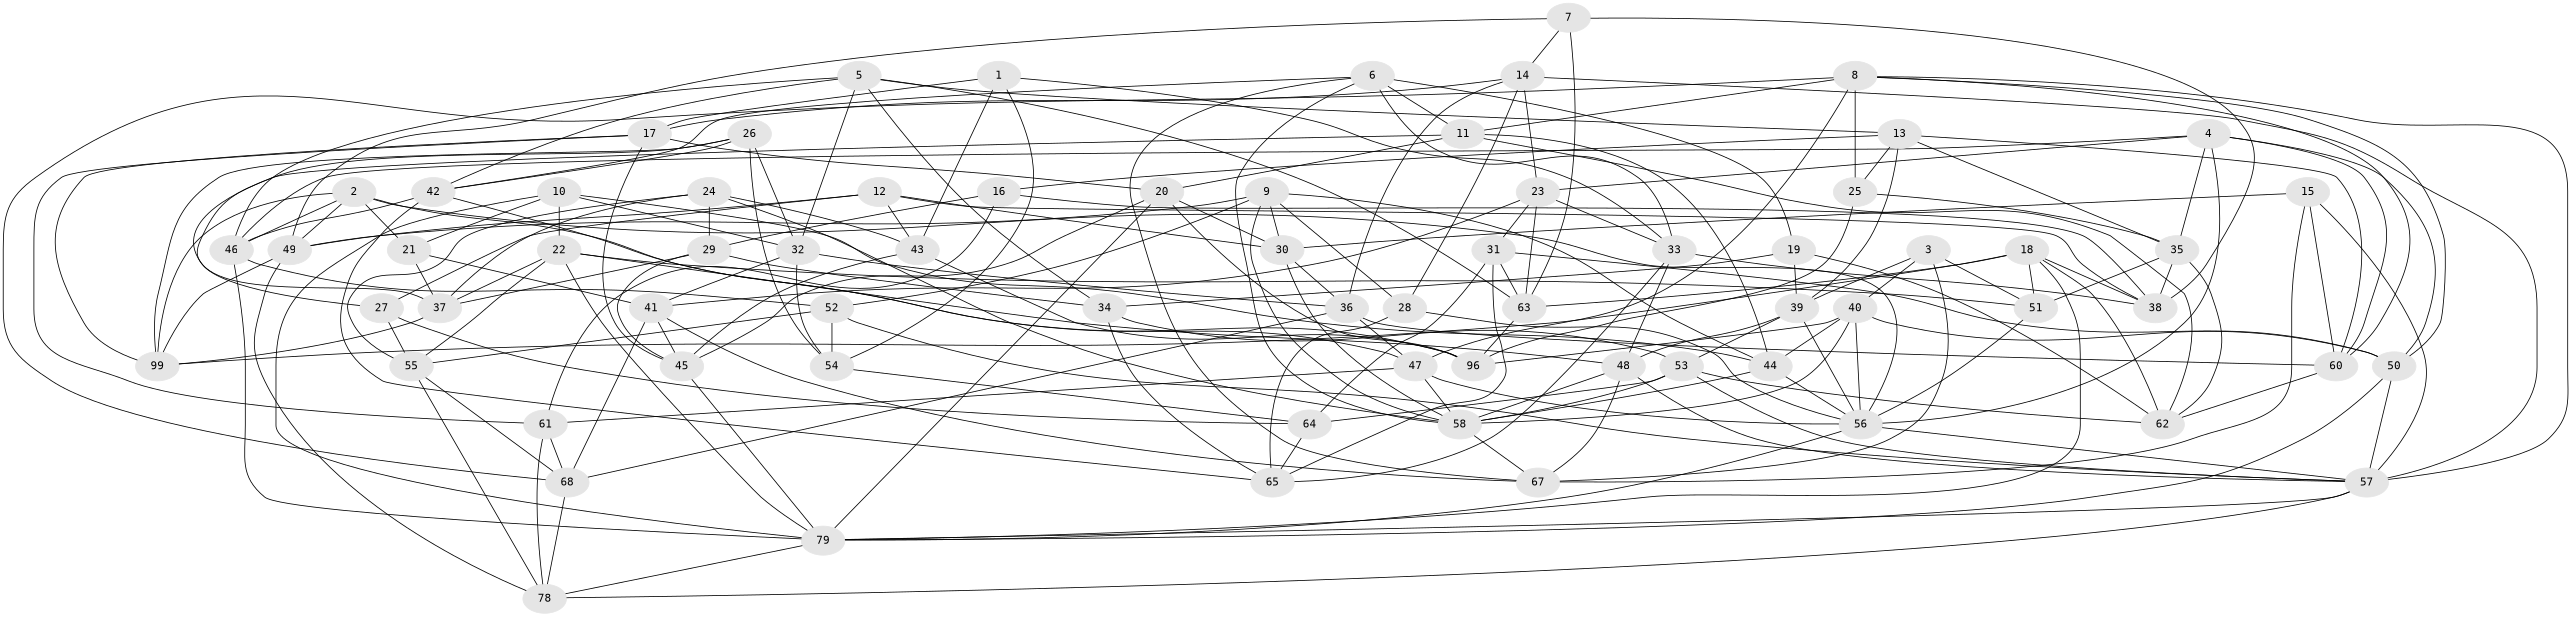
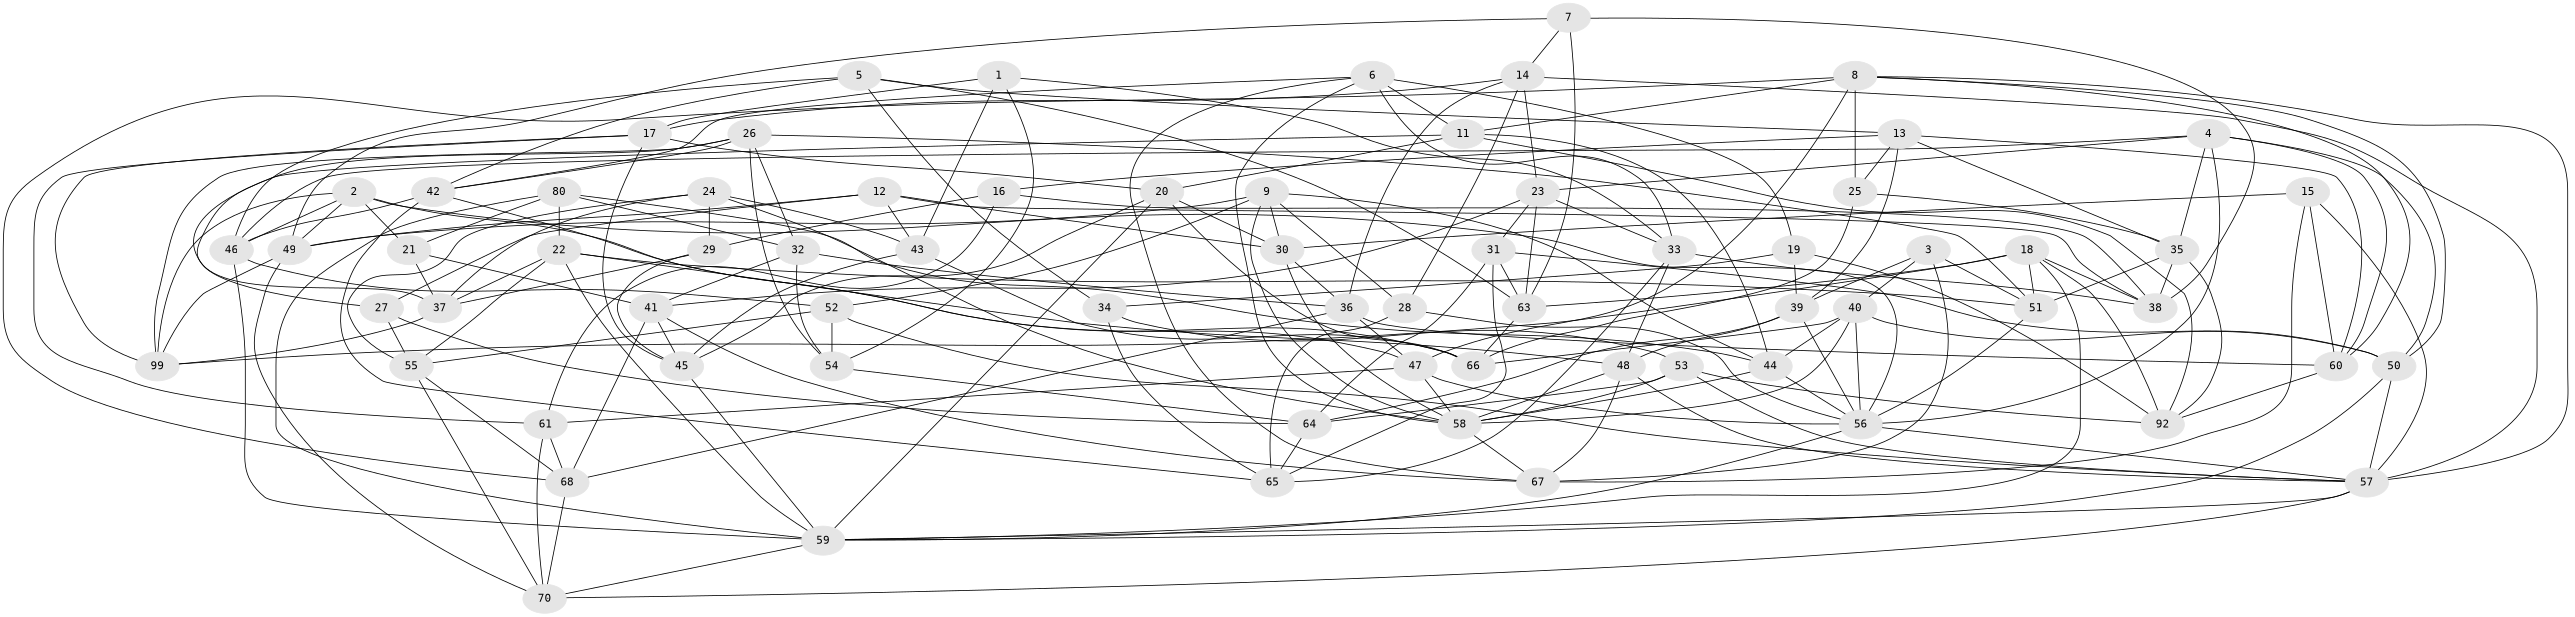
none -> (1412, 164)
(827, 167) -> none
(559, 192) -> (559, 192)
(986, 294) -> none
(1731, 341) -> (1554, 364)
(1473, 366) -> (1473, 366)
(2163, 424) -> (2163, 424)
(823, 541) -> (823, 541)
(545, 599) -> (545, 599)
